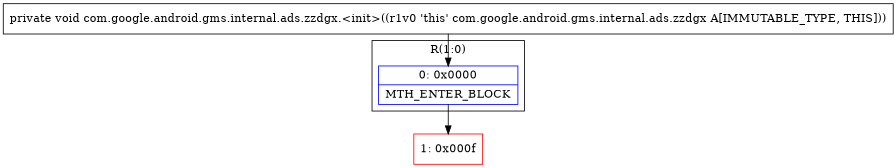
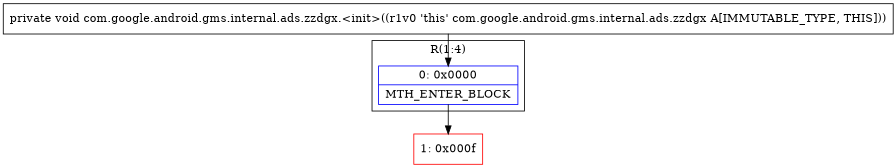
(448, 50) -> (448, 50)
